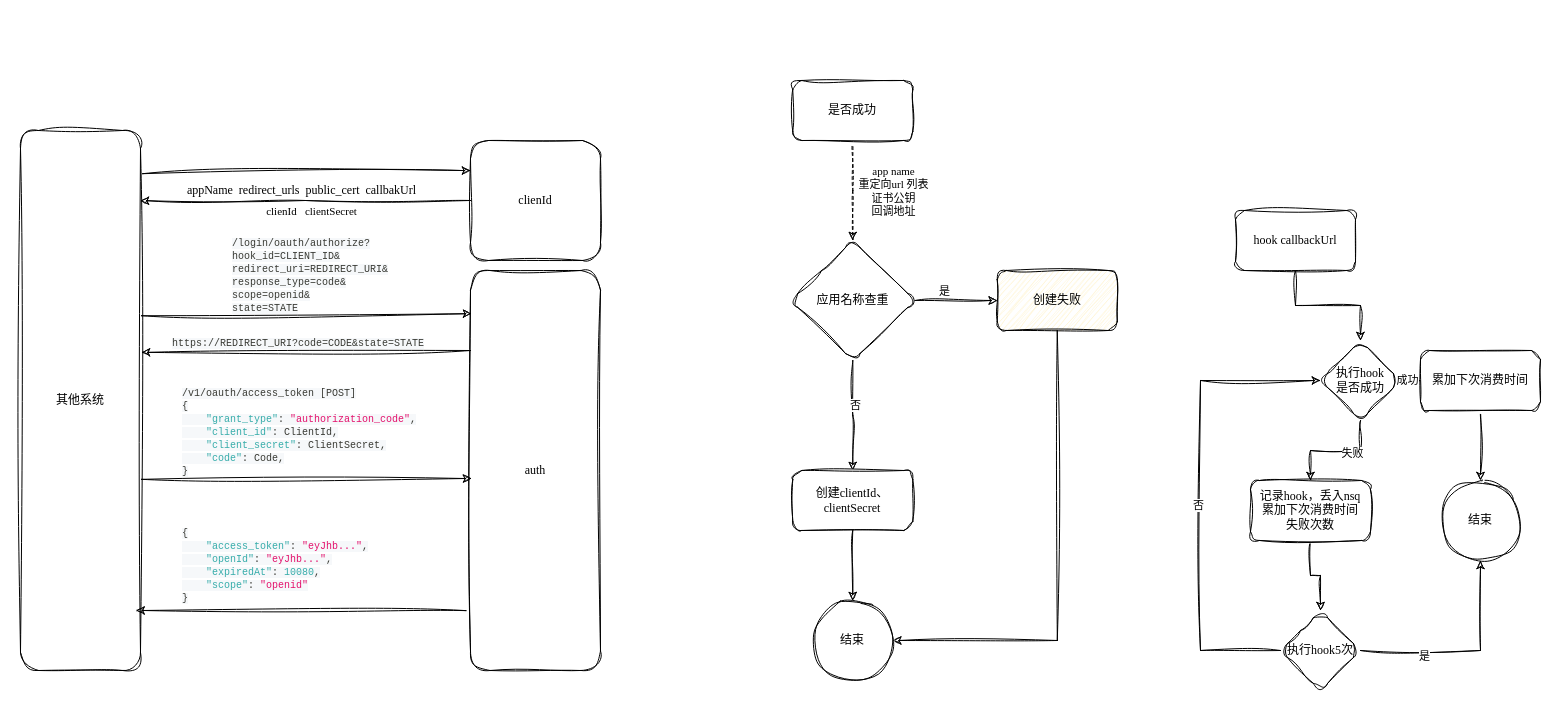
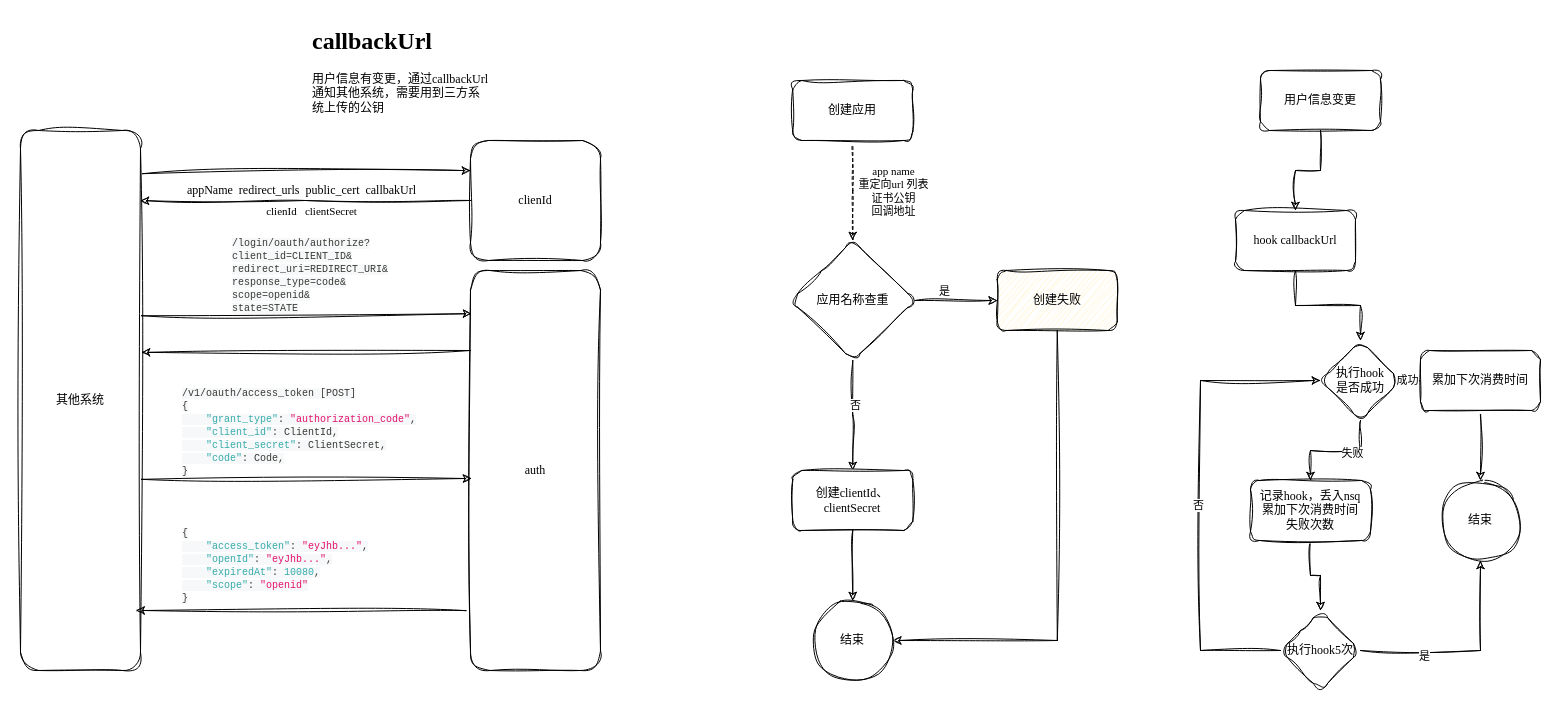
none -> (401, 81)
none -> (1321, 101)
(853, 111) -> (853, 111)
none -> (1311, 171)
(303, 274) -> (303, 274)
(301, 341) -> none
